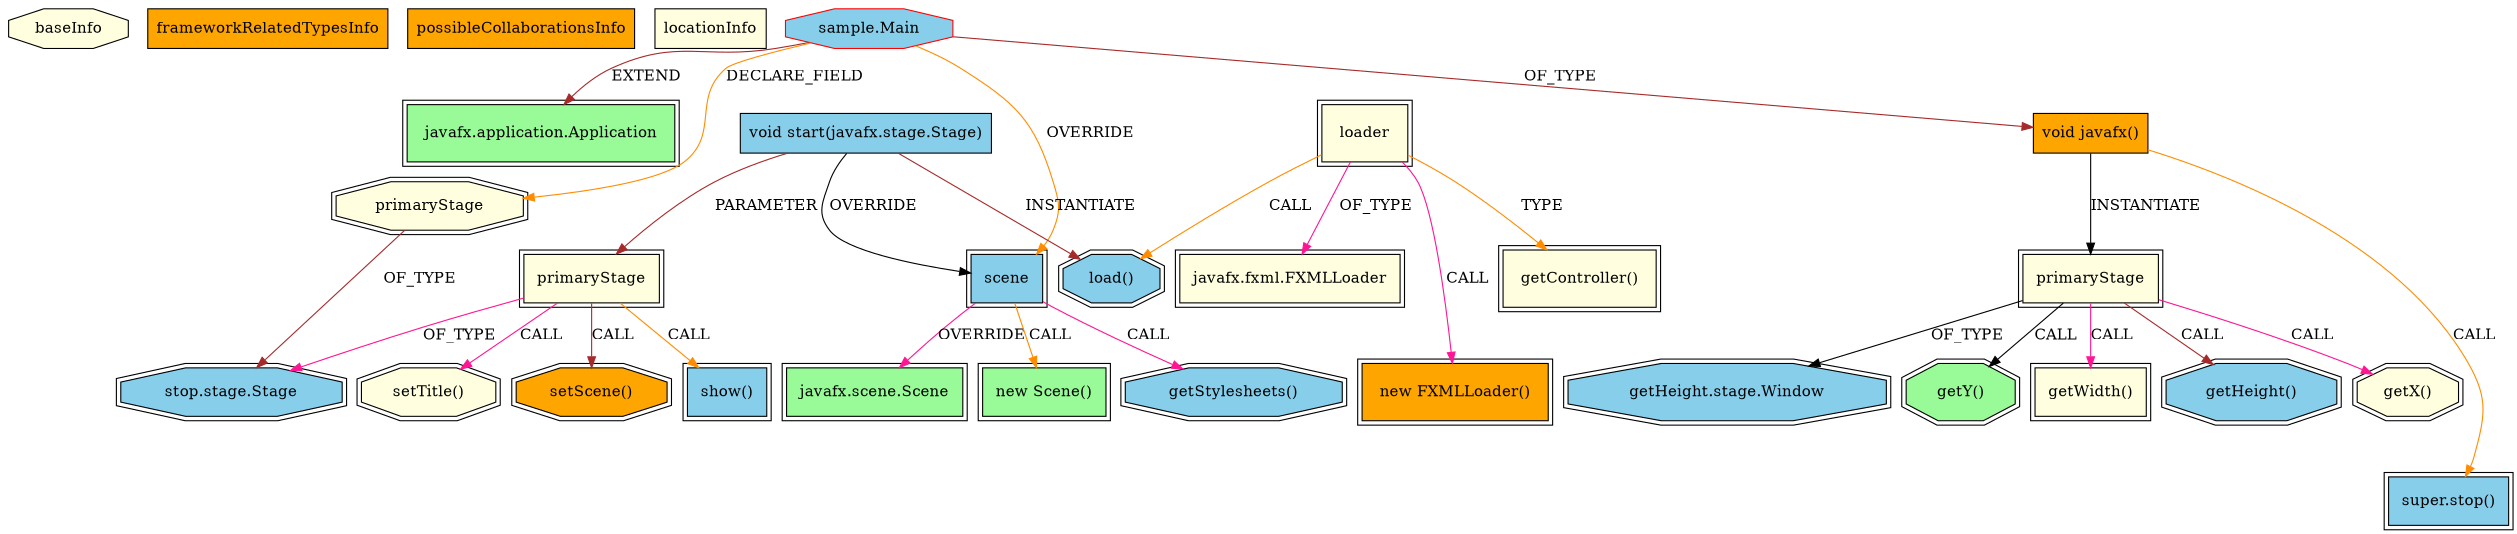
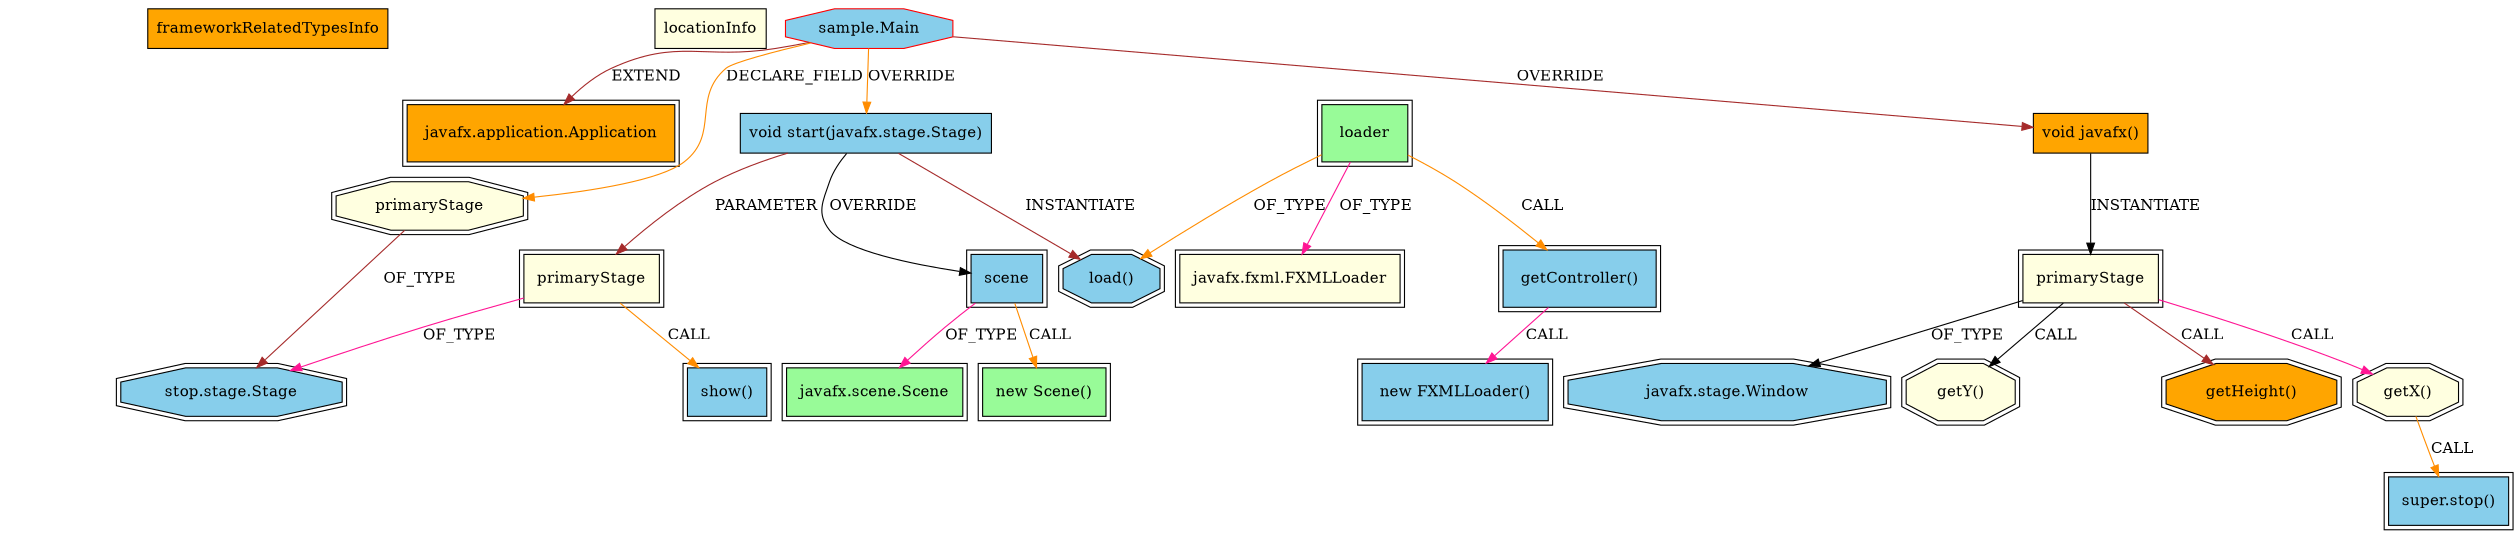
(68, 29) -> none
(521, 29) -> none
(1561, 77) -> (1561, 77)
(1026, 122) -> (868, 75)
(541, 133) -> (541, 133)
(1365, 133) -> (1365, 133)
(1290, 206) -> (1290, 206)
(1543, 206) -> (1543, 206)
(1437, 254) -> (1522, 332)
(2372, 259) -> (2425, 441)
(1580, 279) -> (1580, 279)
(982, 335) -> (982, 335)
(429, 392) -> none
(592, 392) -> none
(1234, 392) -> none
(1455, 392) -> (1455, 392)
(1727, 392) -> (1727, 392)
(1961, 392) -> (1961, 392)
(2091, 392) -> none
(2251, 392) -> (2251, 392)
